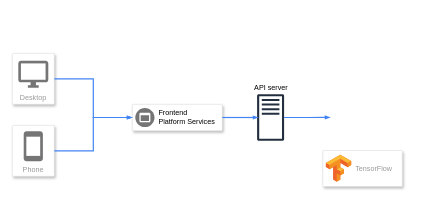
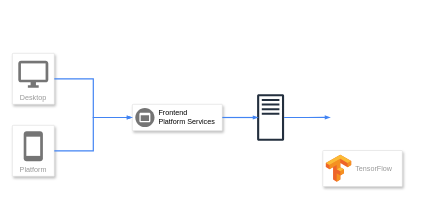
(271, 88) -> none
(33, 169) -> (33, 169)
